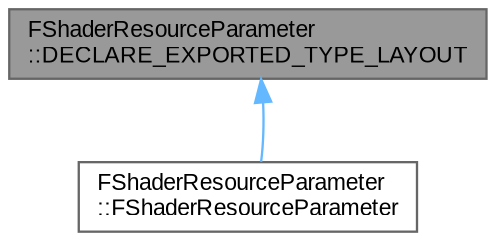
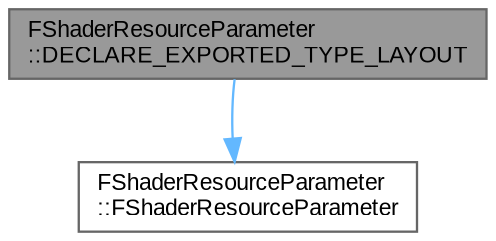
(263, 132) -> (232, 109)
